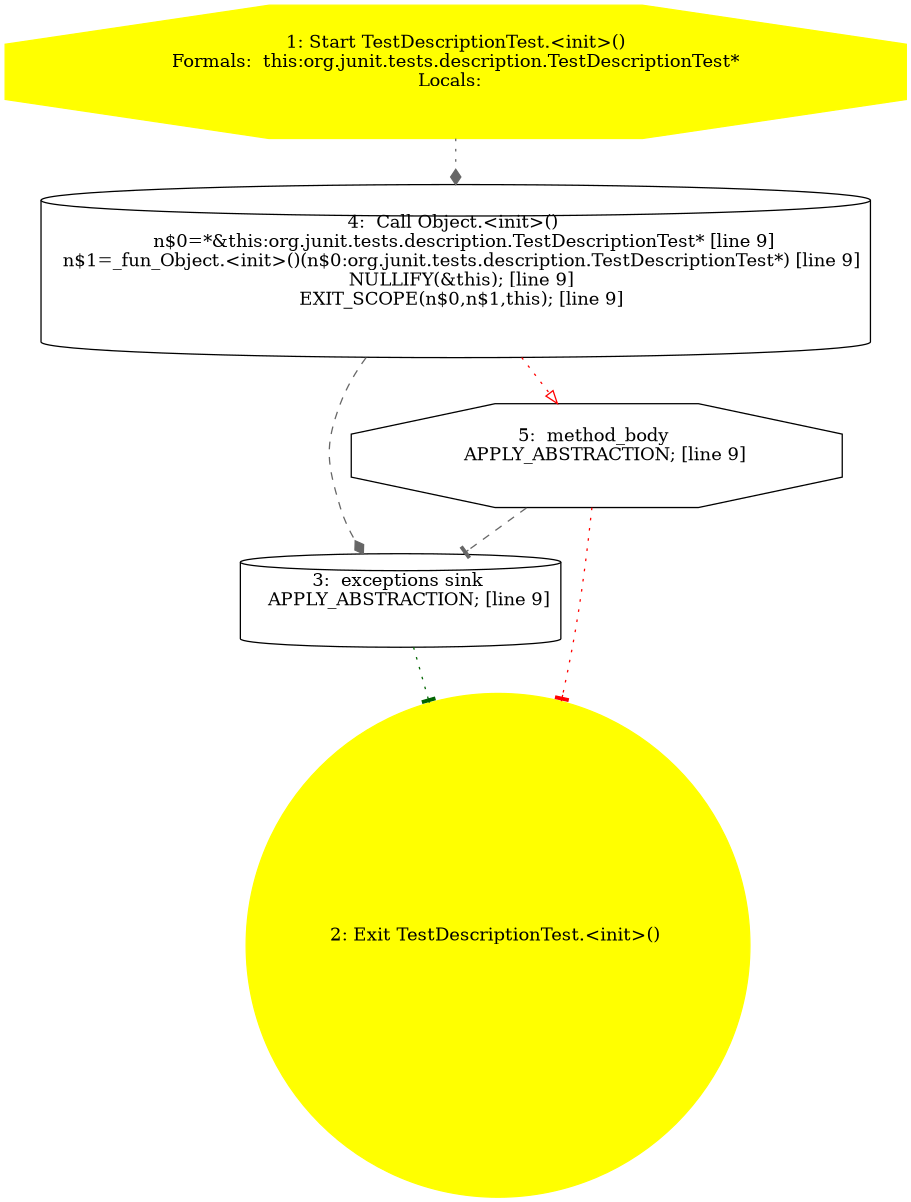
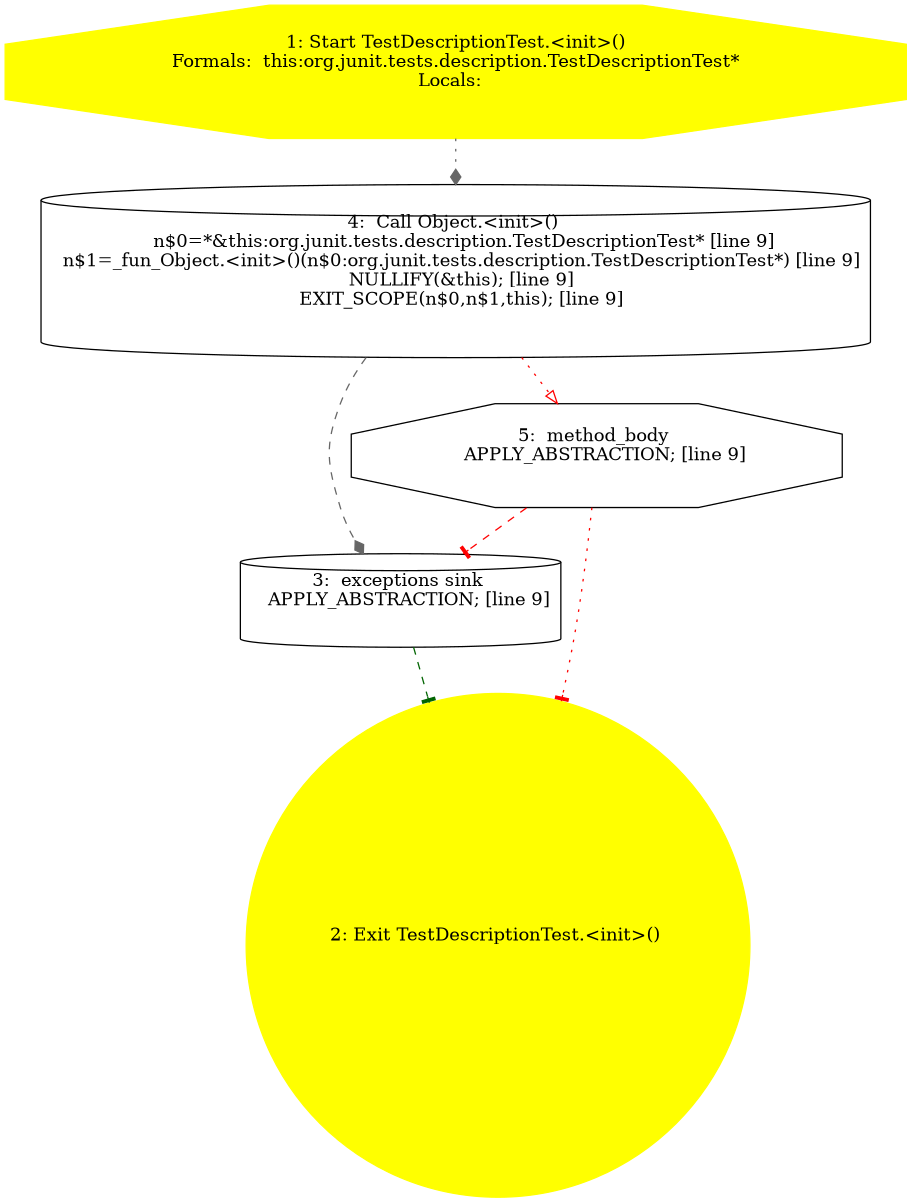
(497, 529) -> (497, 529)
(421, 672) -> (421, 672)
